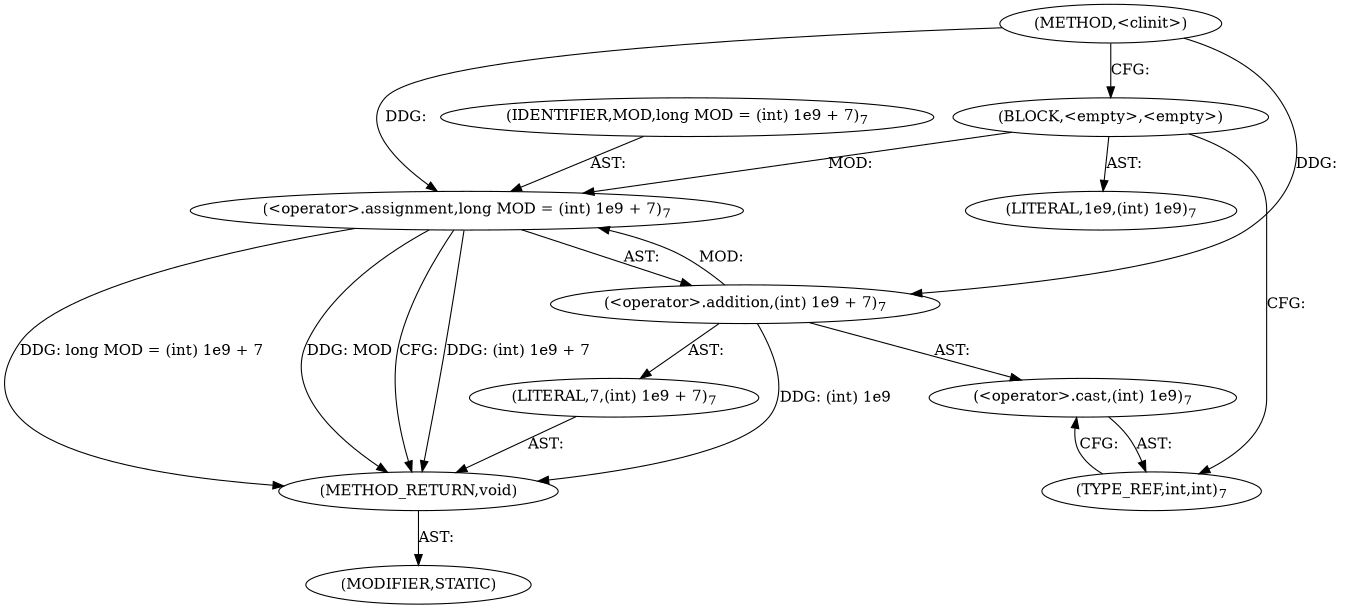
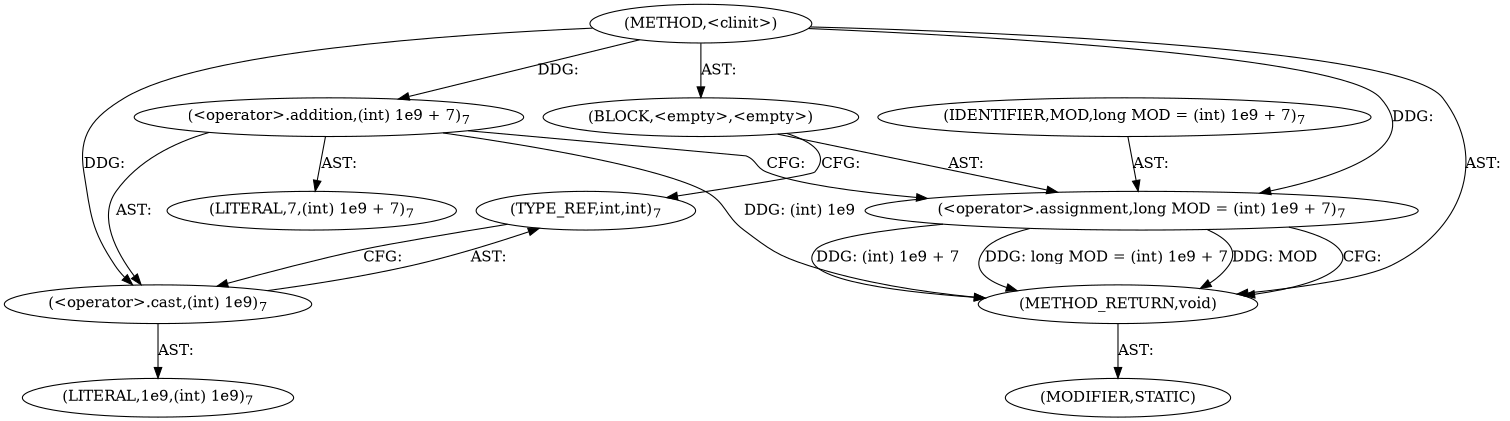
none -> (253, 60)
(1133, 70) -> (721, 70)
(1107, 159) -> (158, 346)
(853, 164) -> (969, 164)
(601, 256) -> none
(724, 257) -> (789, 164)
(521, 442) -> (1304, 59)
